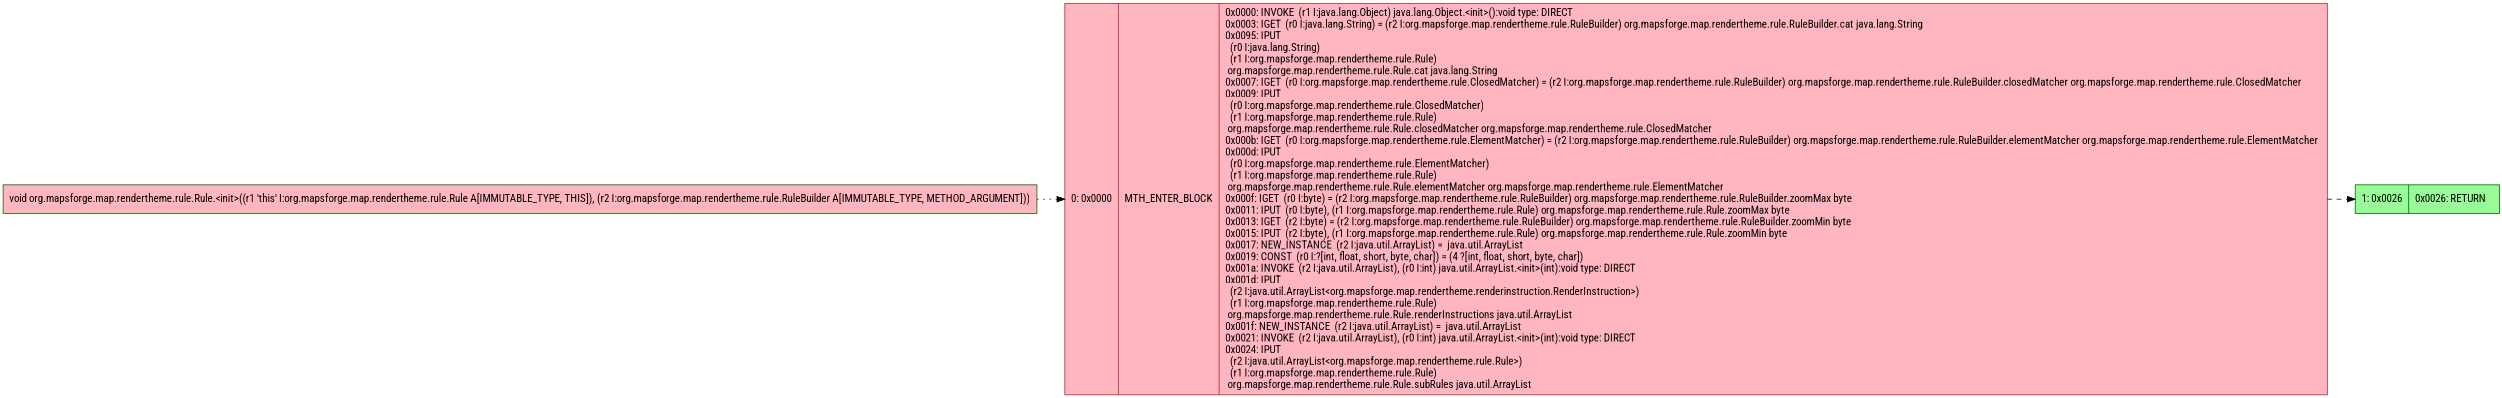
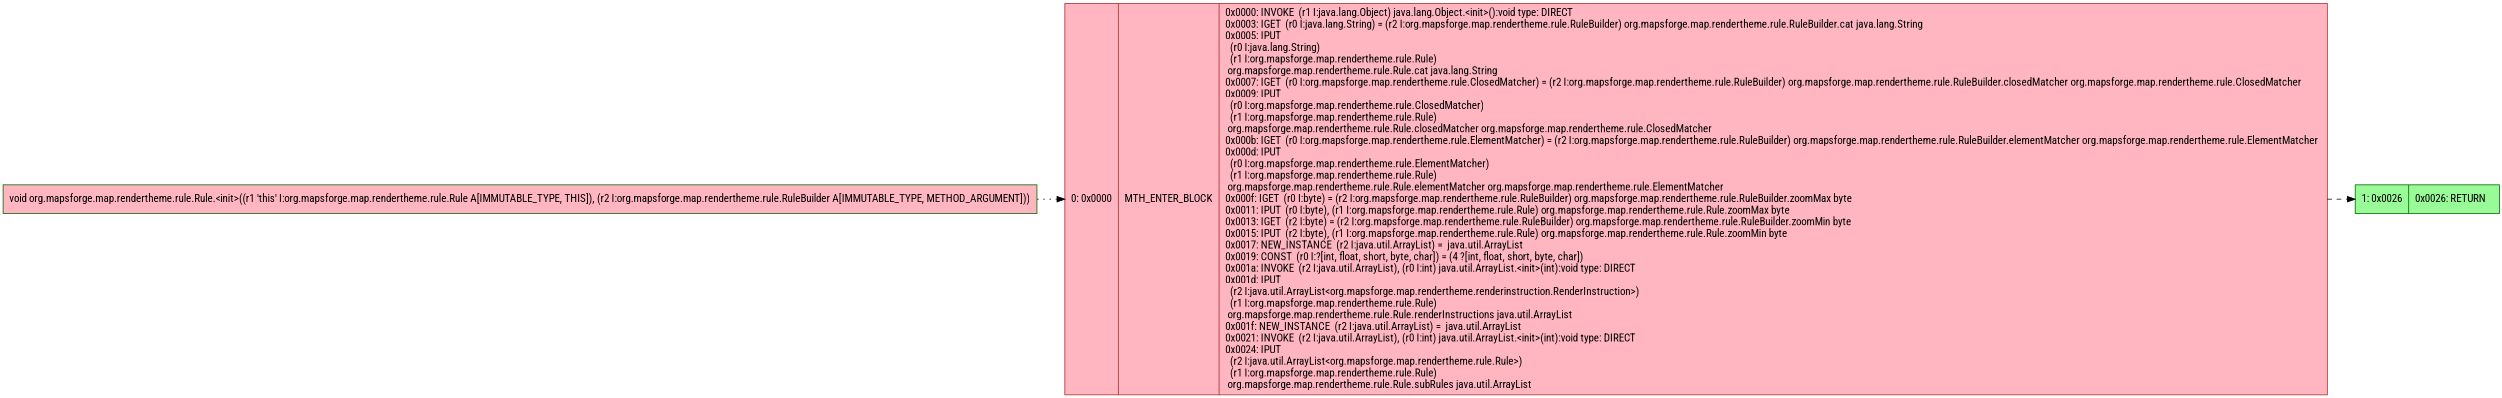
(1255, 36) -> (1255, 36)
